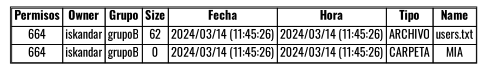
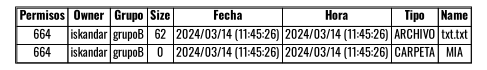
(455, 35) -> (455, 35)
